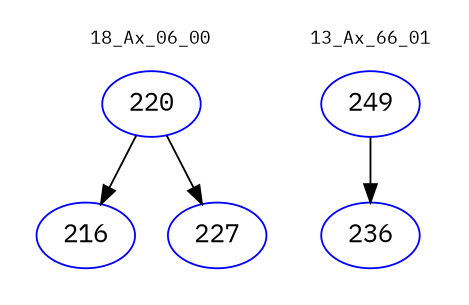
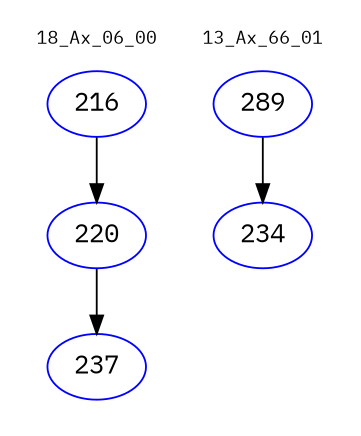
(370, 104) -> (263, 104)
(123, 162) -> (97, 161)
(217, 235) -> (97, 367)
(370, 235) -> (263, 235)
